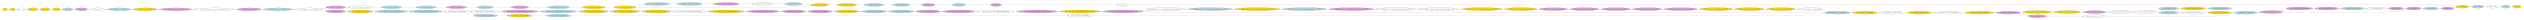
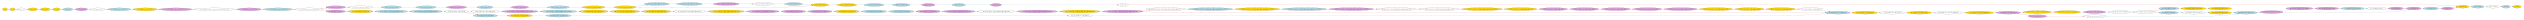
(2220, 8) -> (2220, 8)
